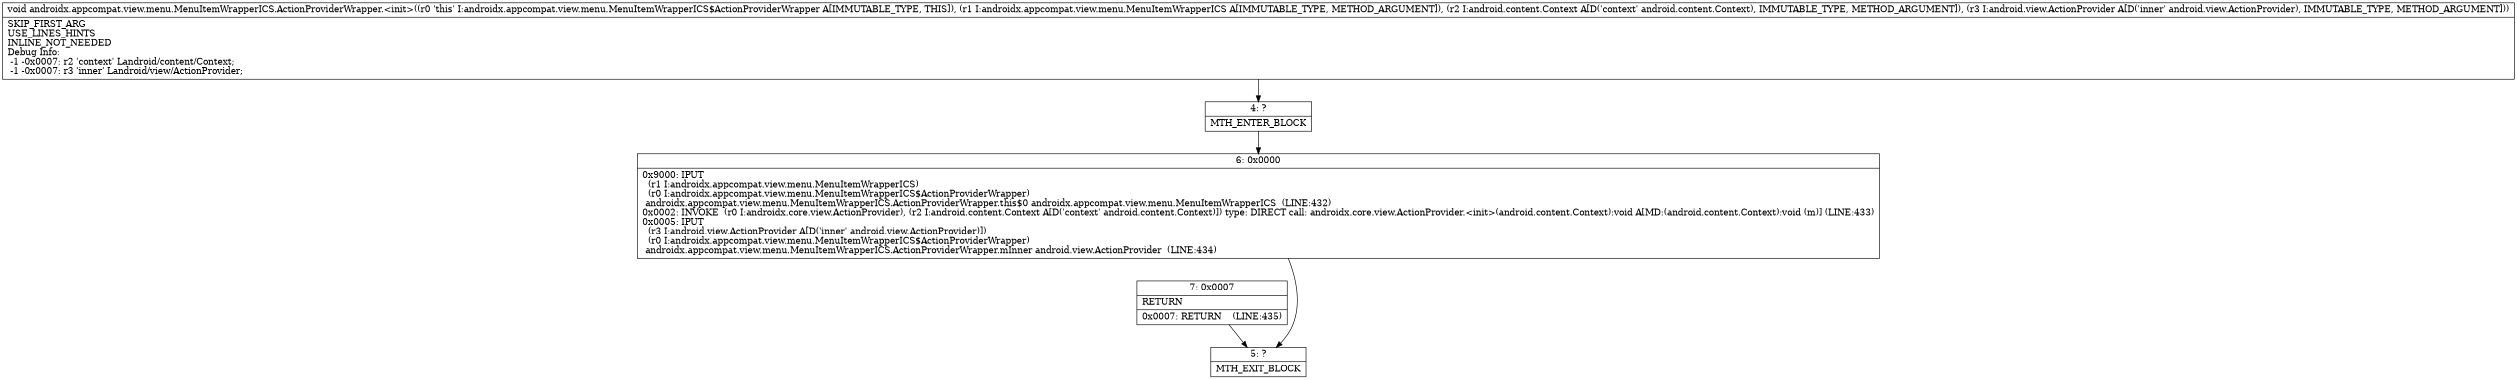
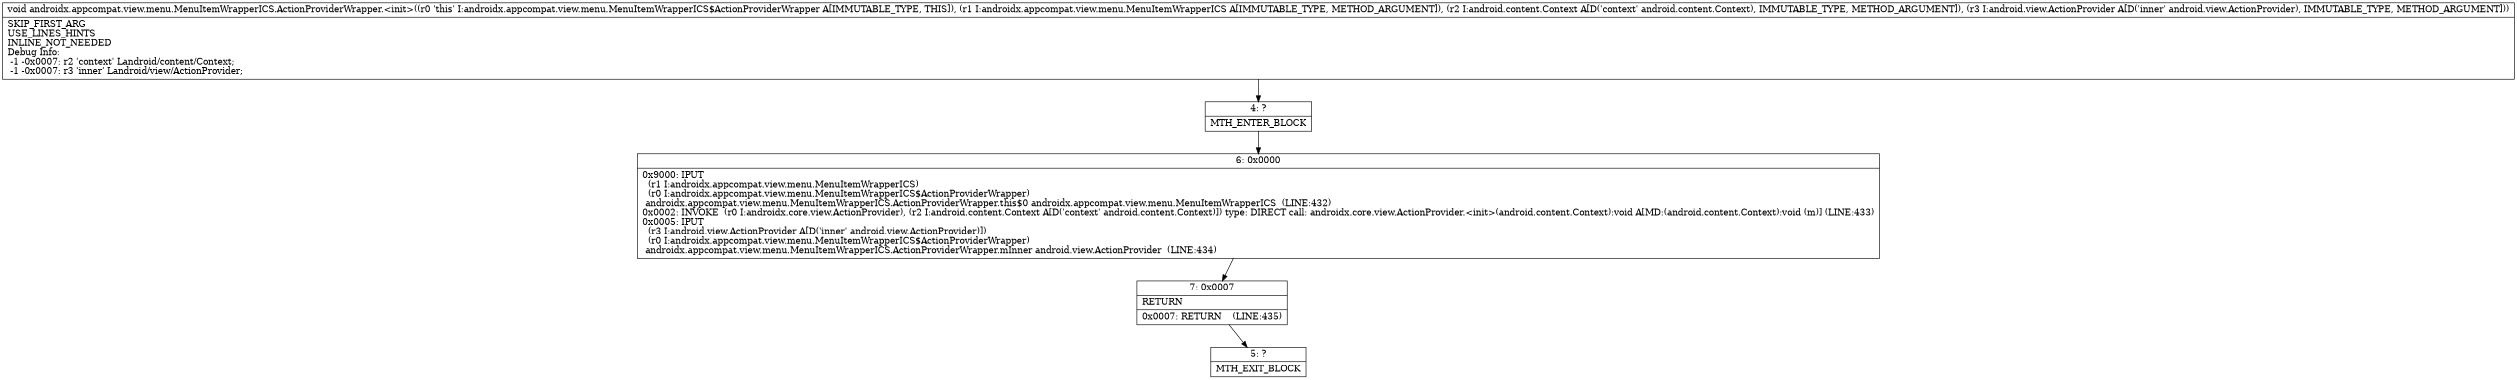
(1297, 302) -> (1229, 267)
